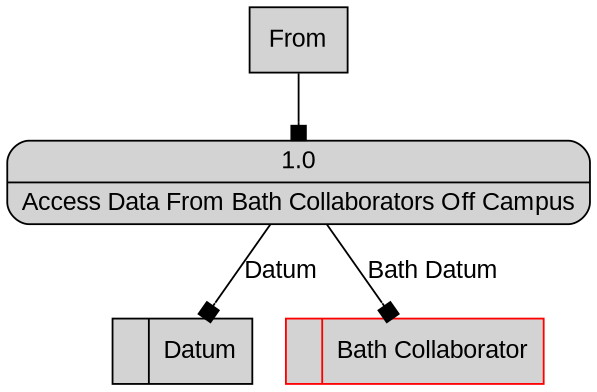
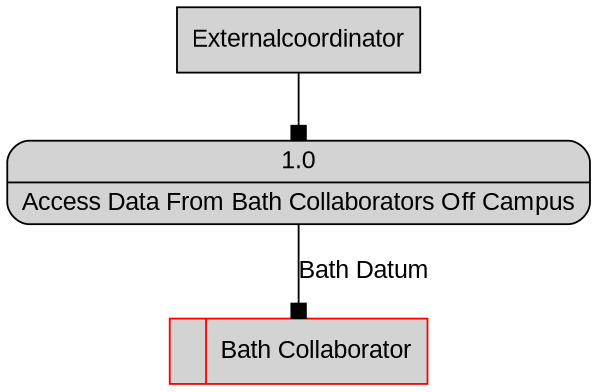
(299, 40) -> (299, 40)
(182, 351) -> none
